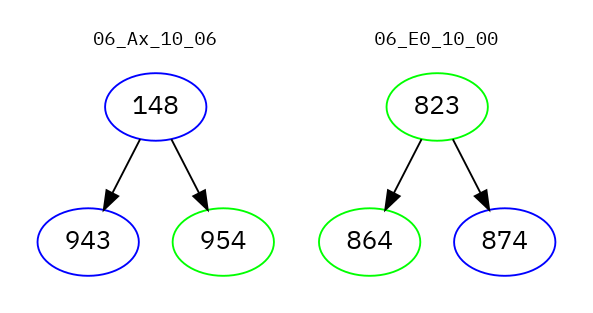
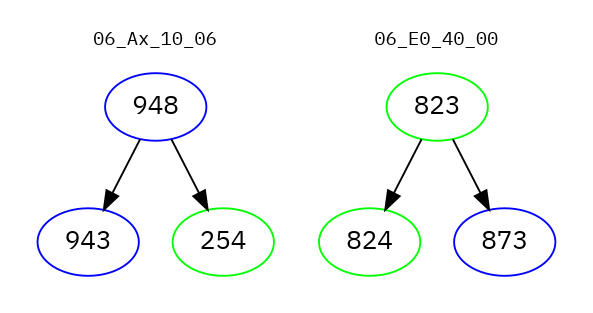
(437, 40) -> (437, 40)
(156, 107) -> (156, 107)
(223, 242) -> (223, 242)
(370, 242) -> (370, 242)
(505, 242) -> (505, 242)
